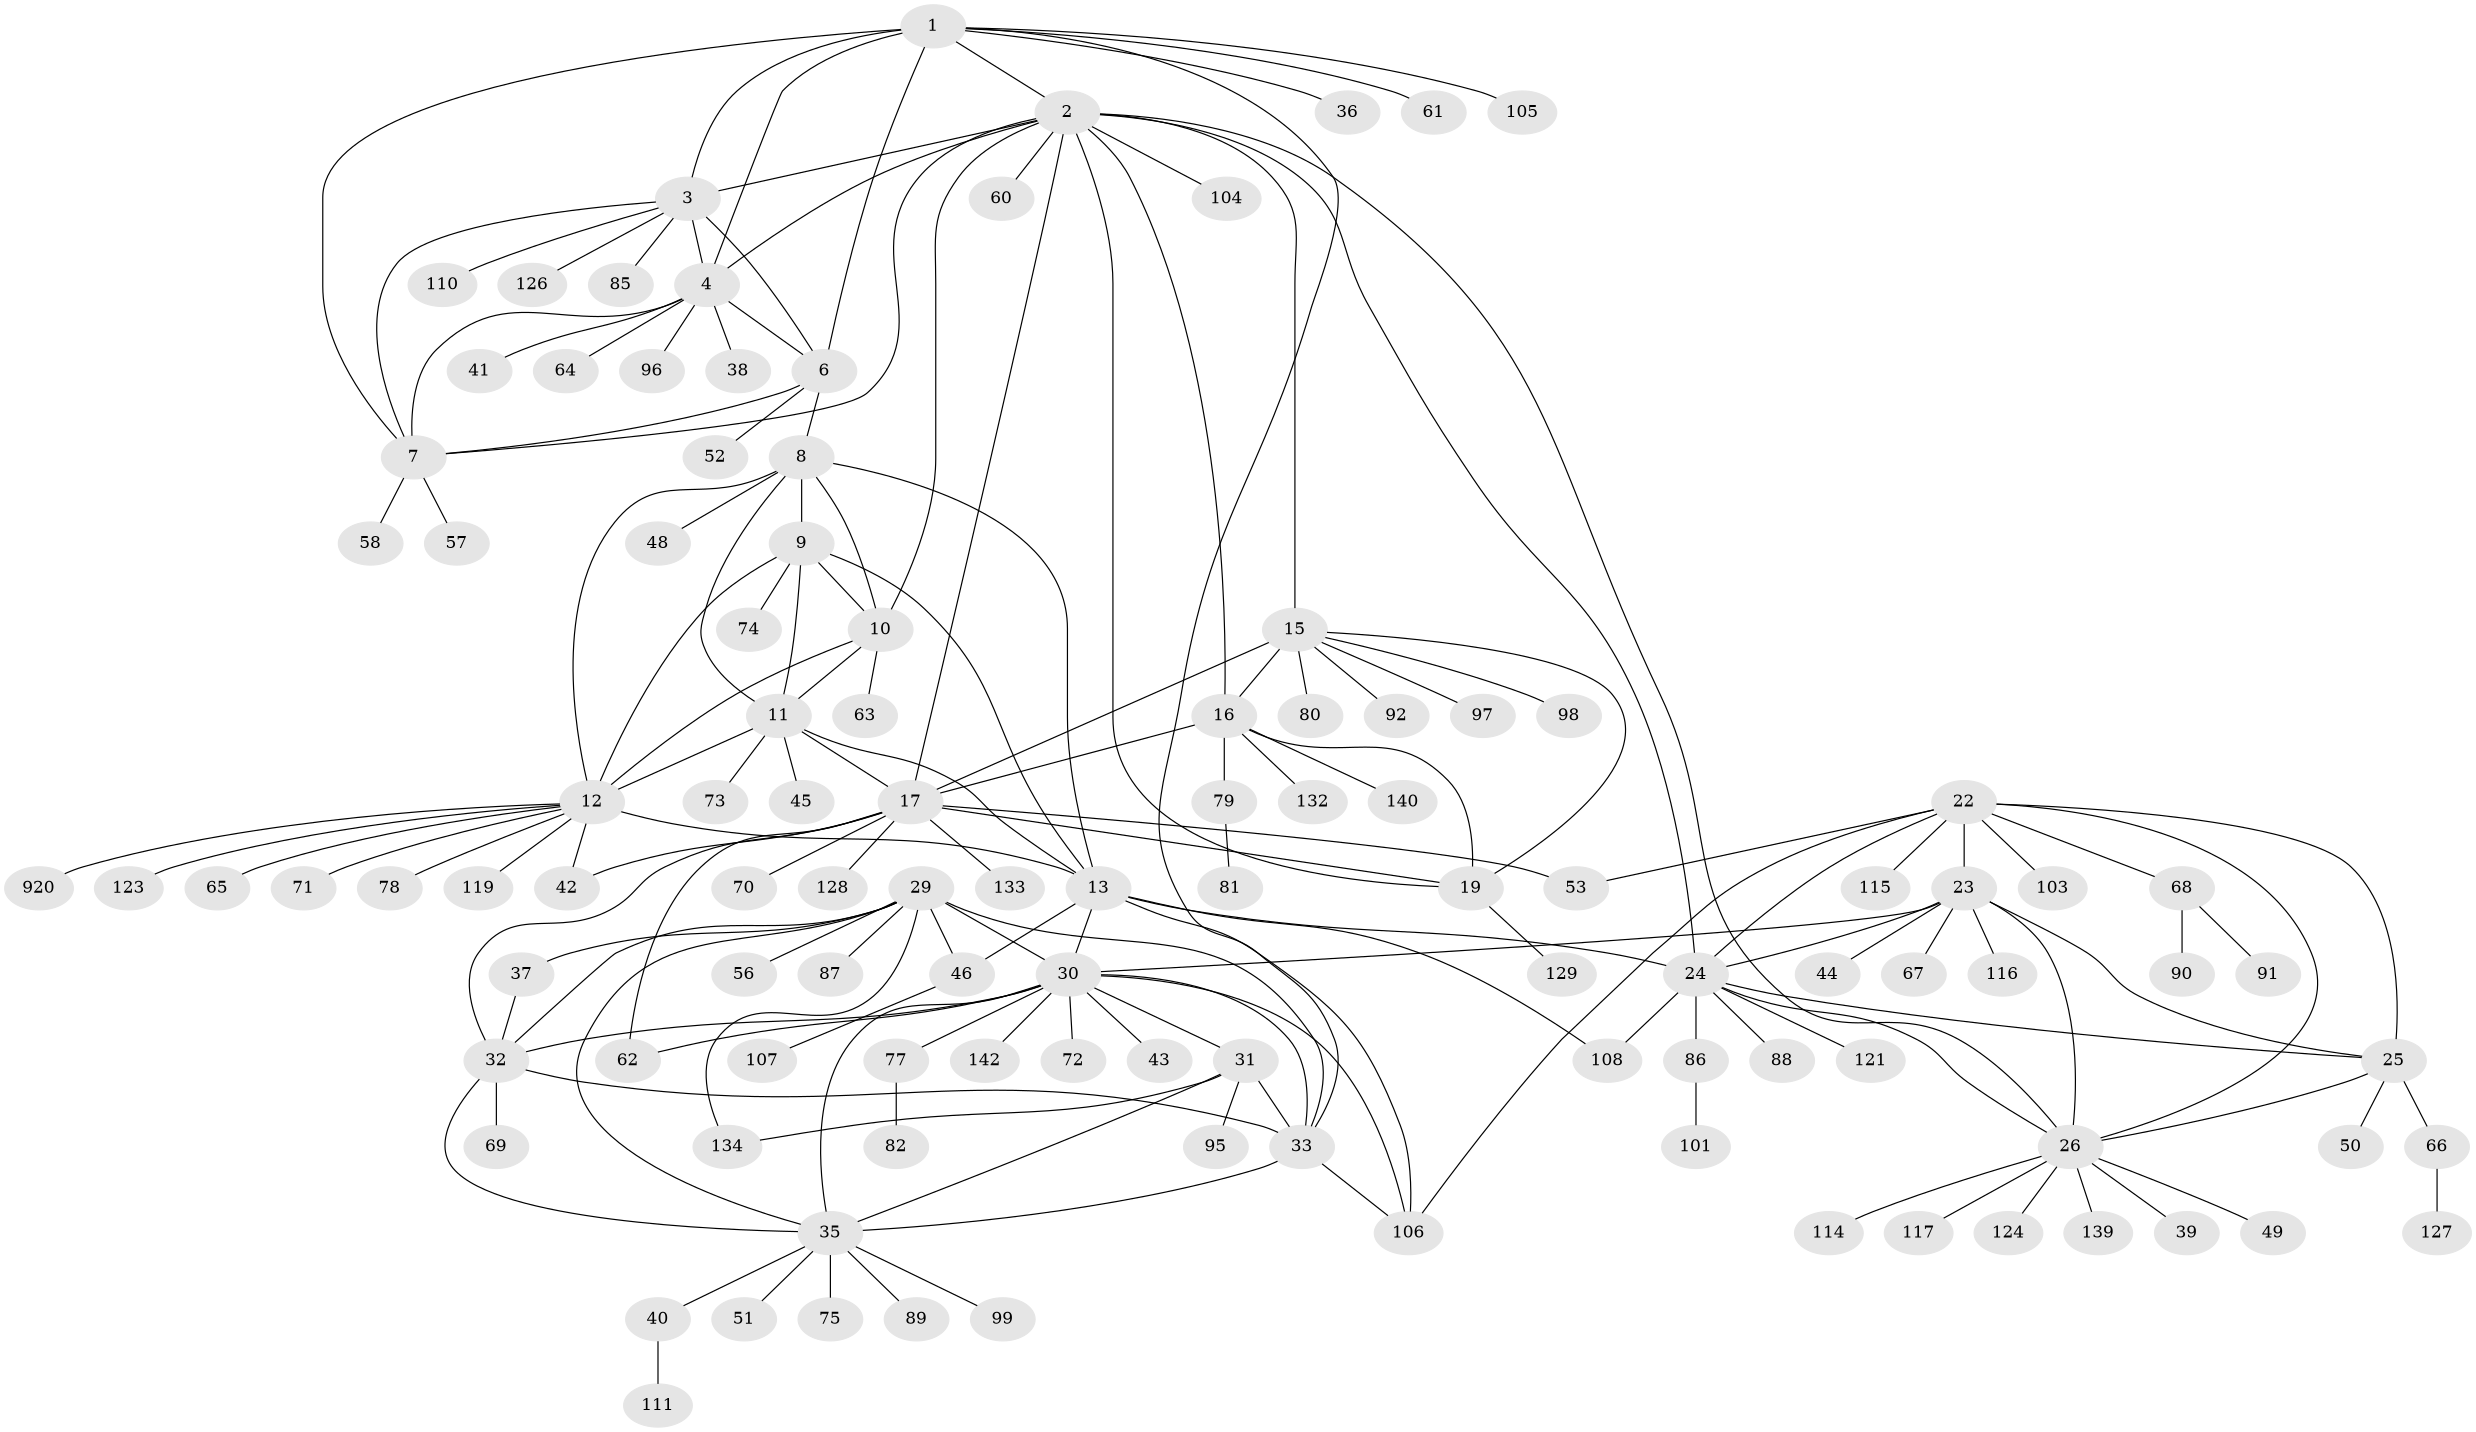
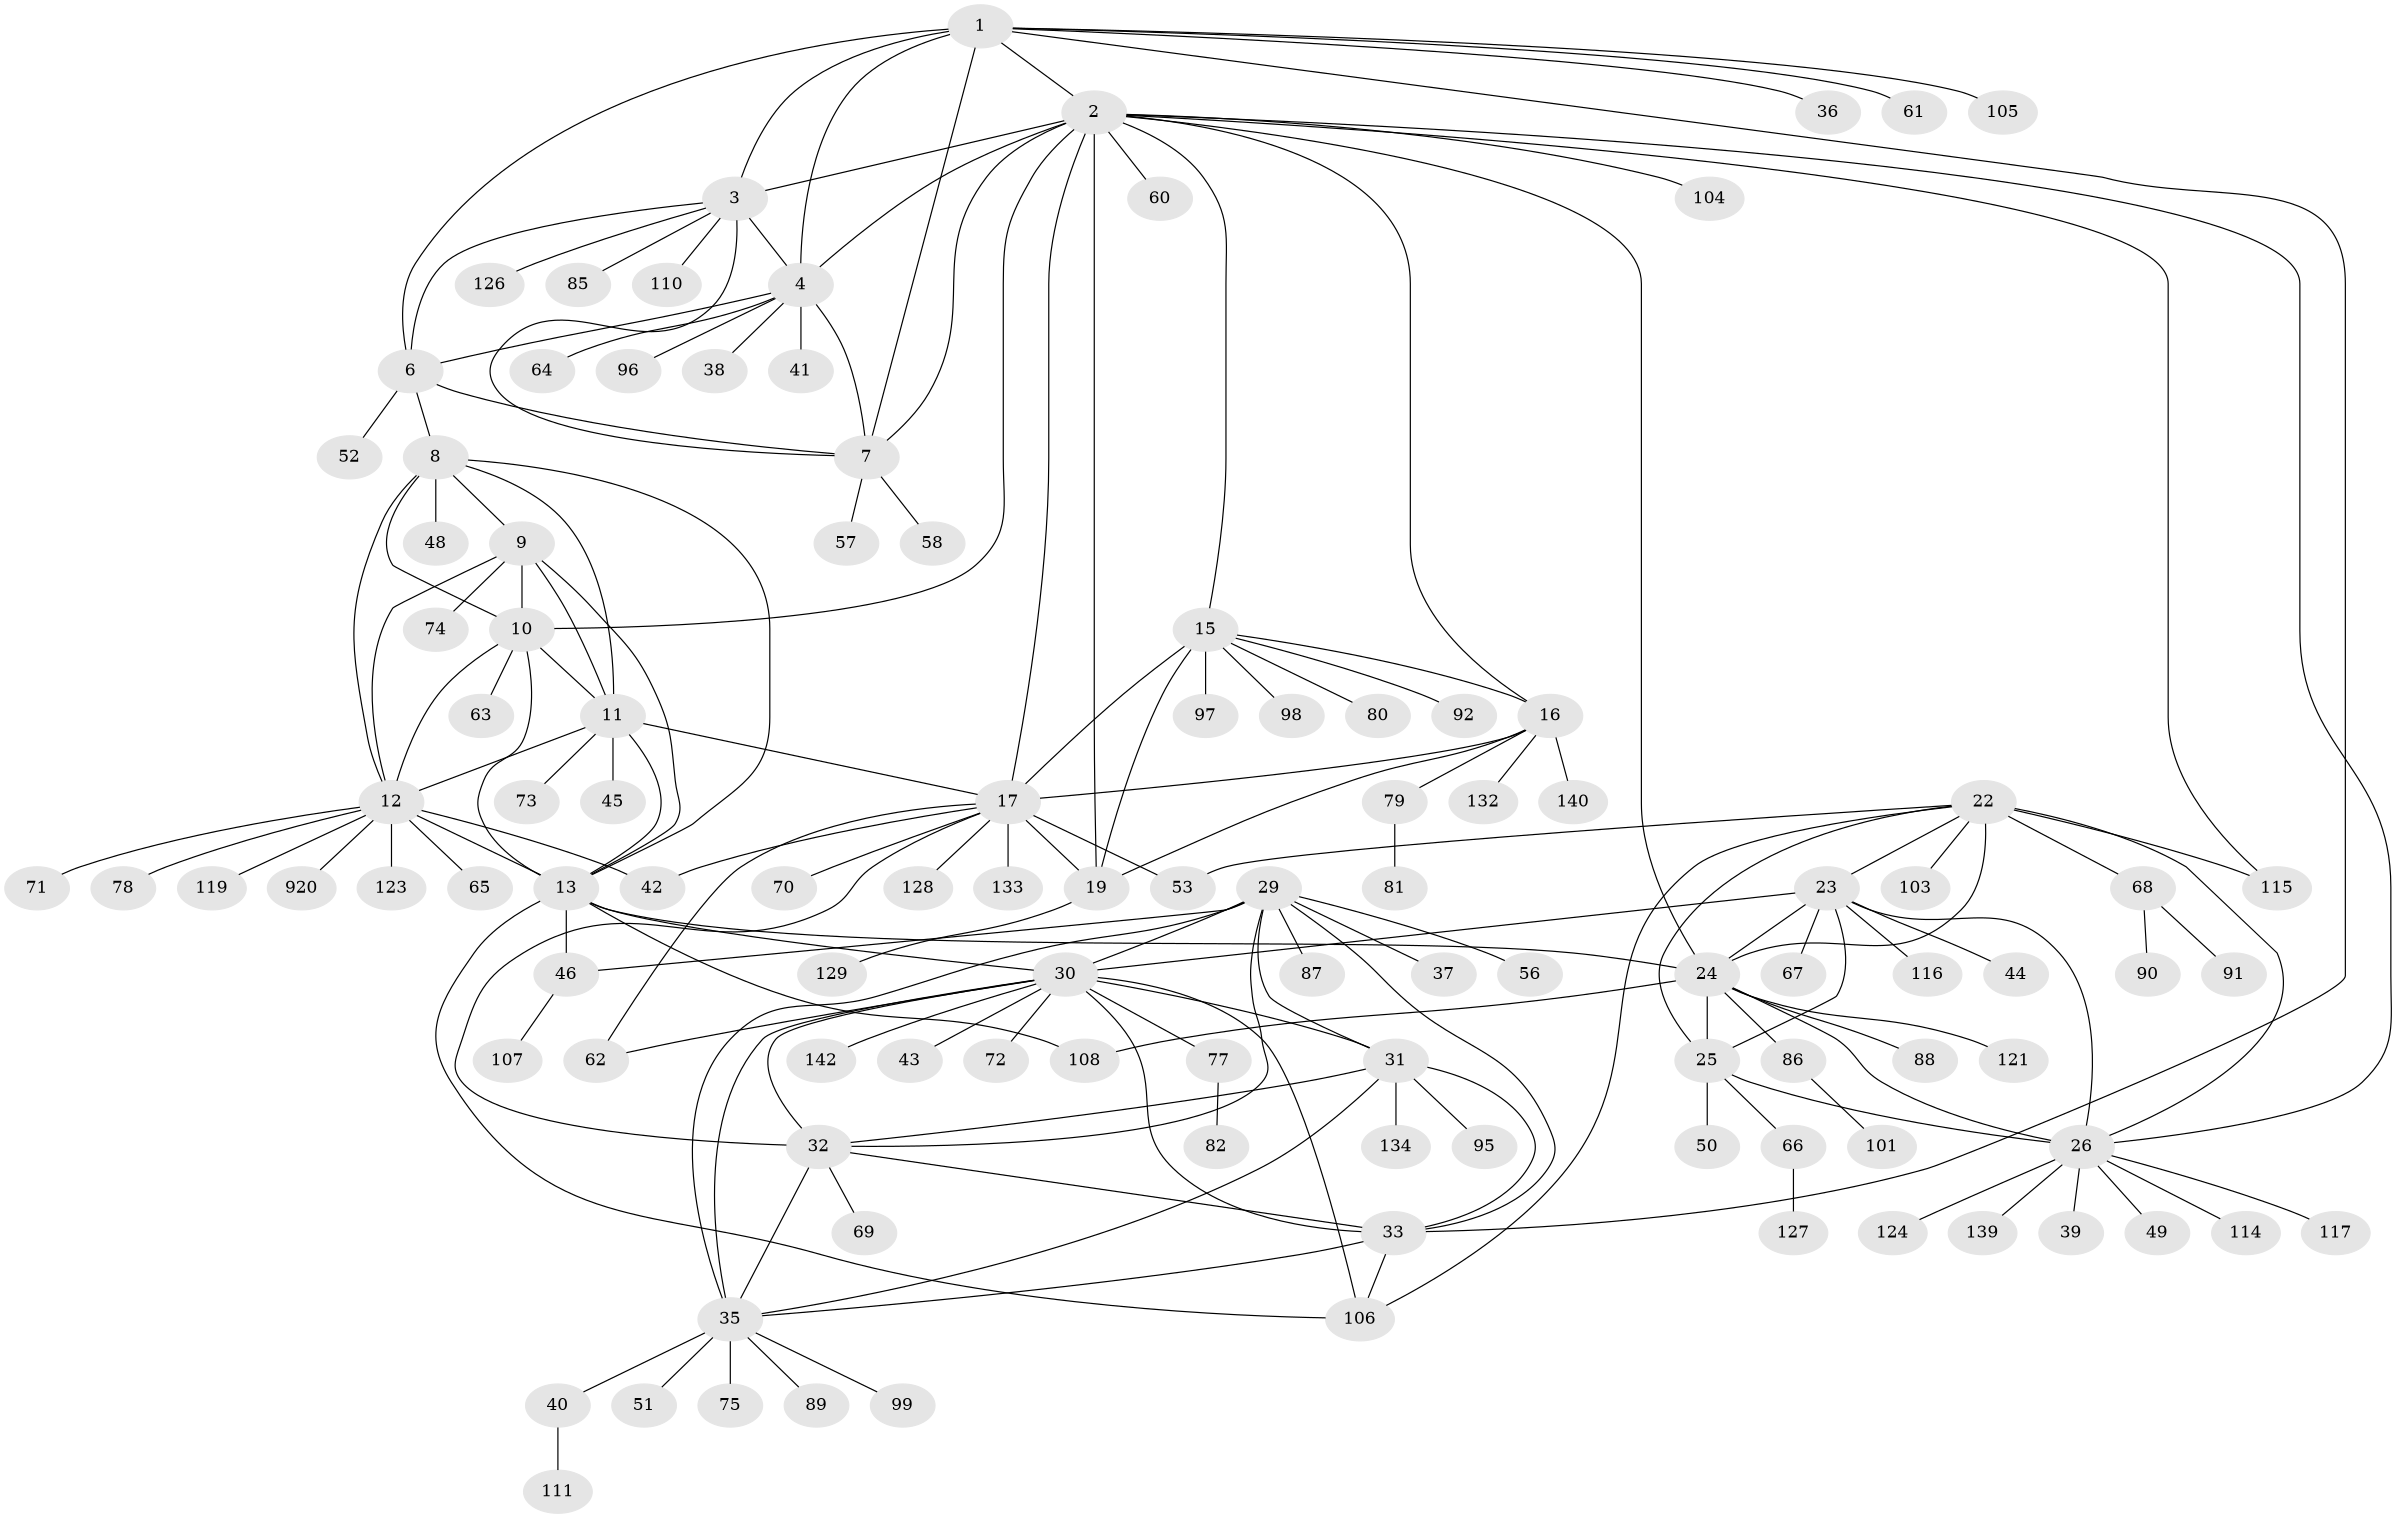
none -> (1964, 200)
none -> (486, 775)
(788, 1014) -> (1279, 1004)
(509, 1018) -> (1109, 1111)
